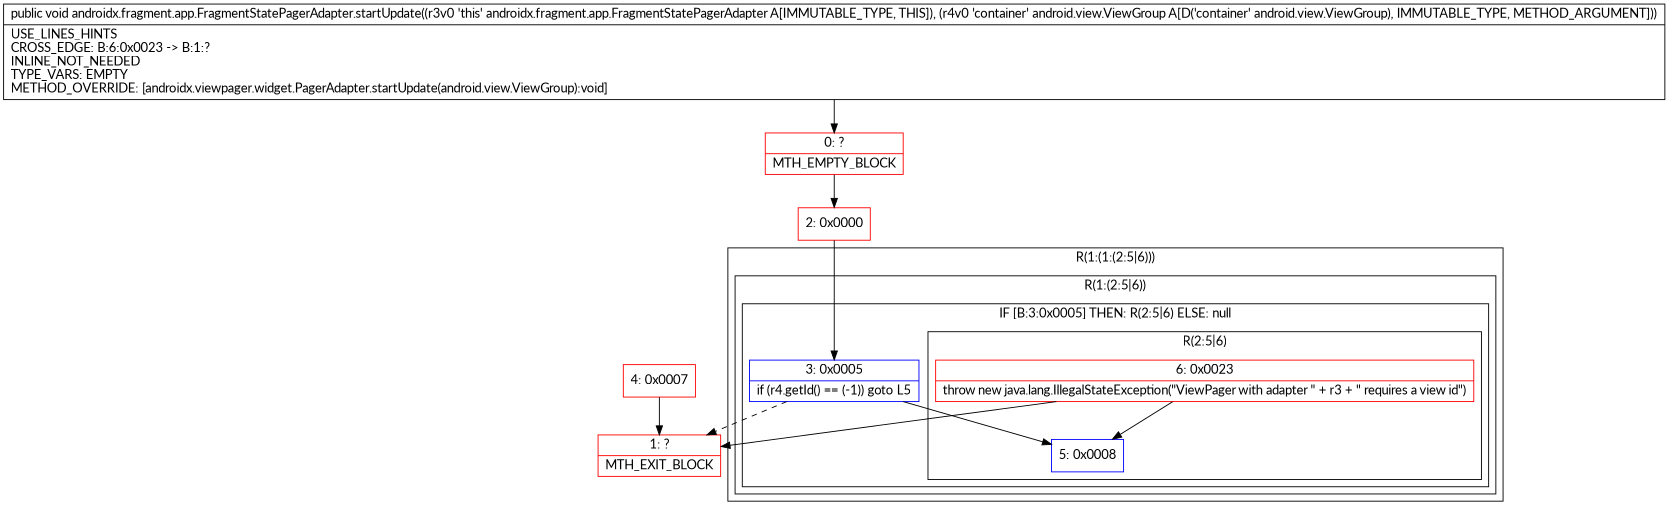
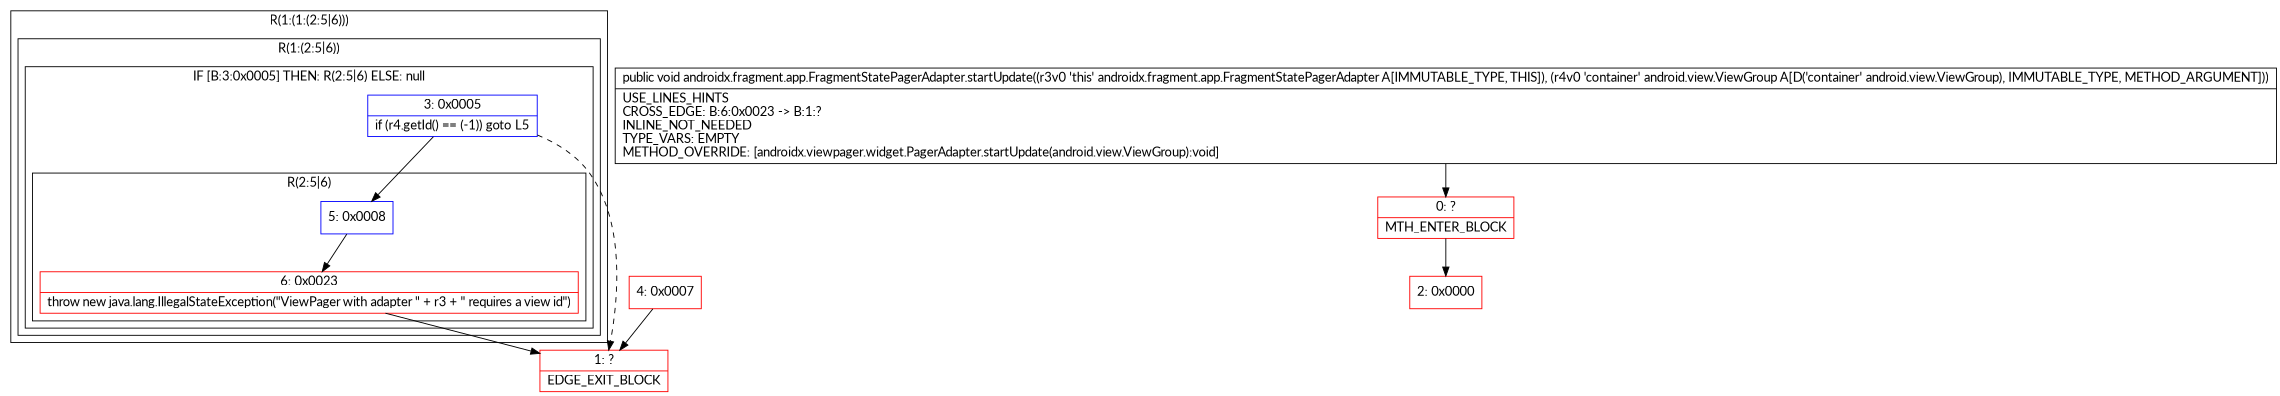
(834, 164) -> (1446, 228)
(834, 296) -> none
(1146, 418) -> (337, 249)
(659, 466) -> (604, 381)
